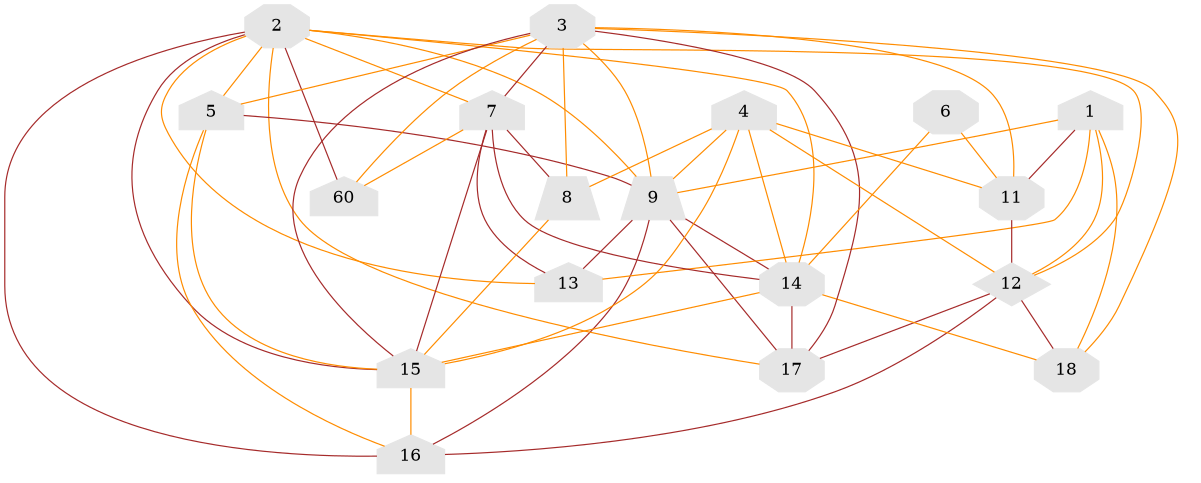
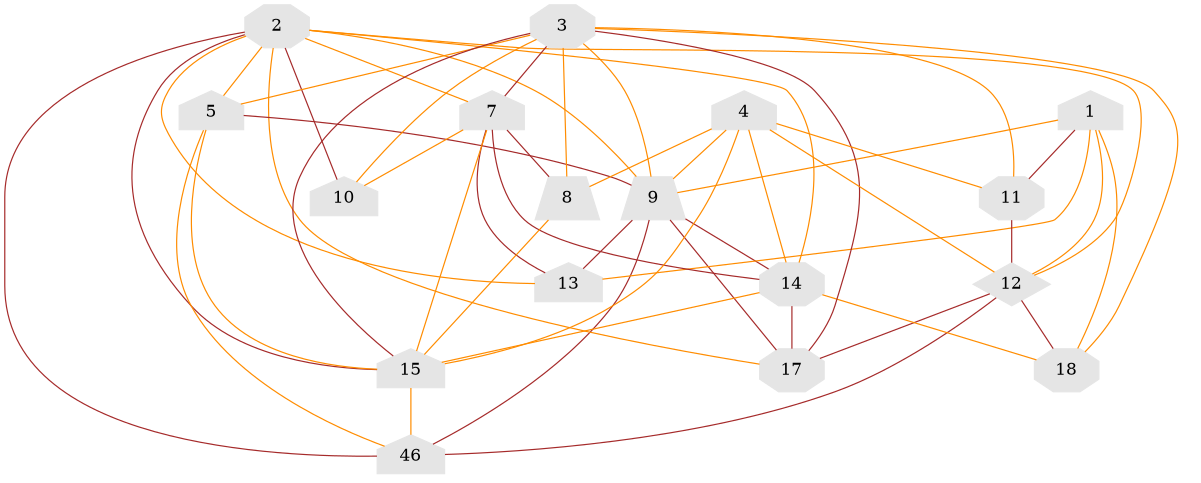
(946, 112) -> none
(344, 198) -> (344, 198)
(452, 241) -> (452, 241)
(411, 456) -> (411, 456)
